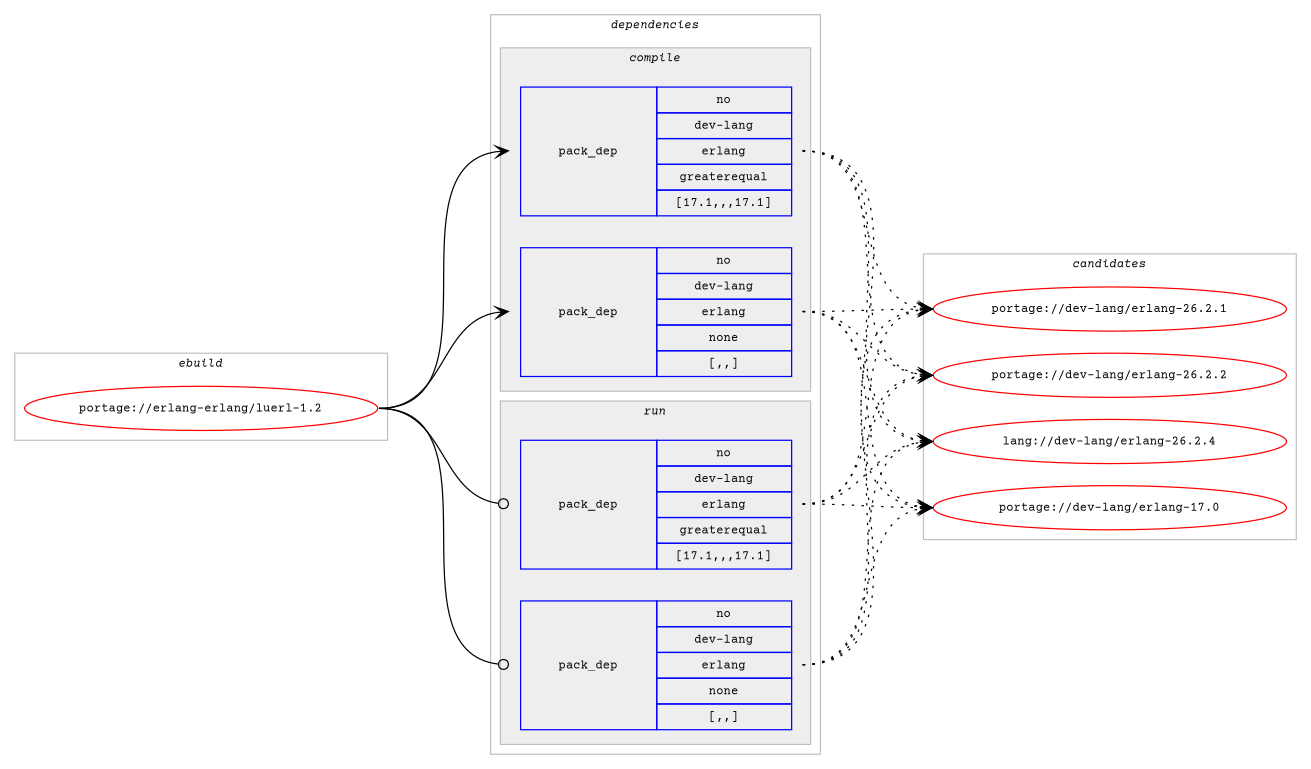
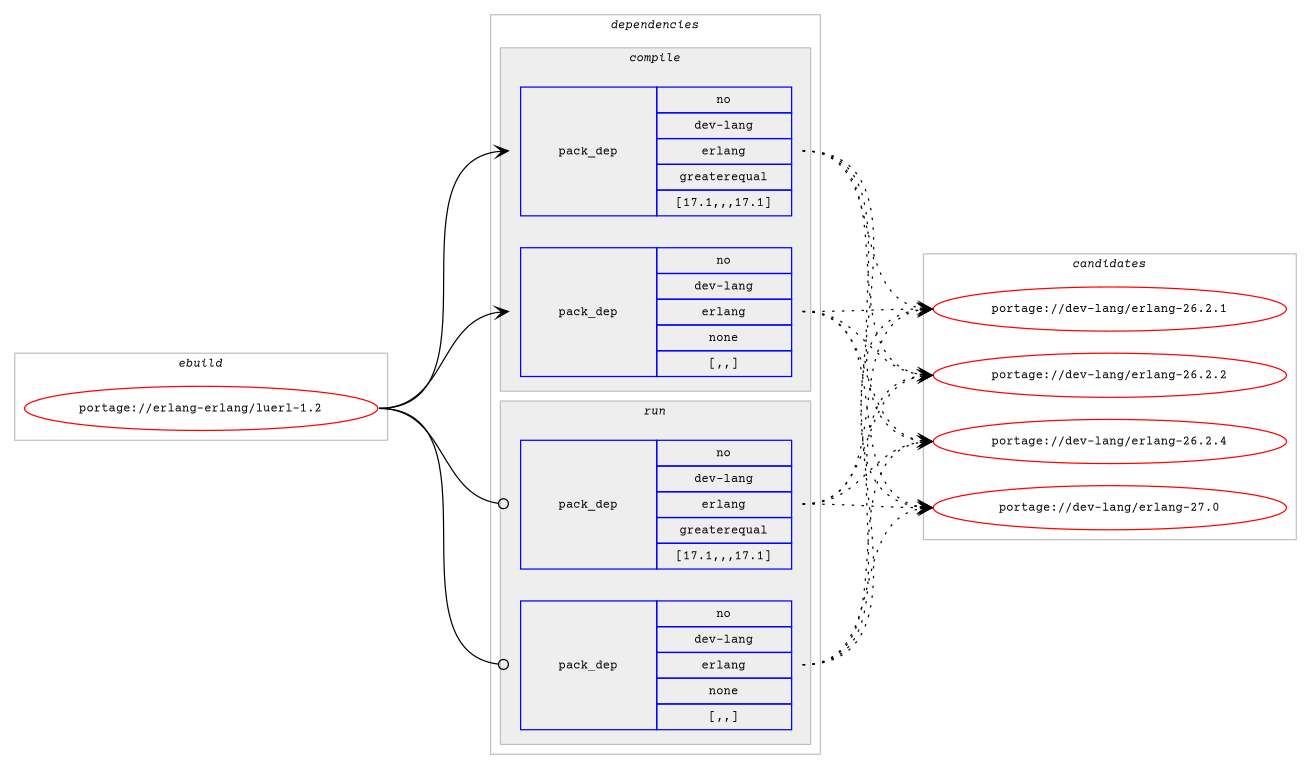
(1110, 441) -> (1110, 441)
(1110, 508) -> (1110, 508)
